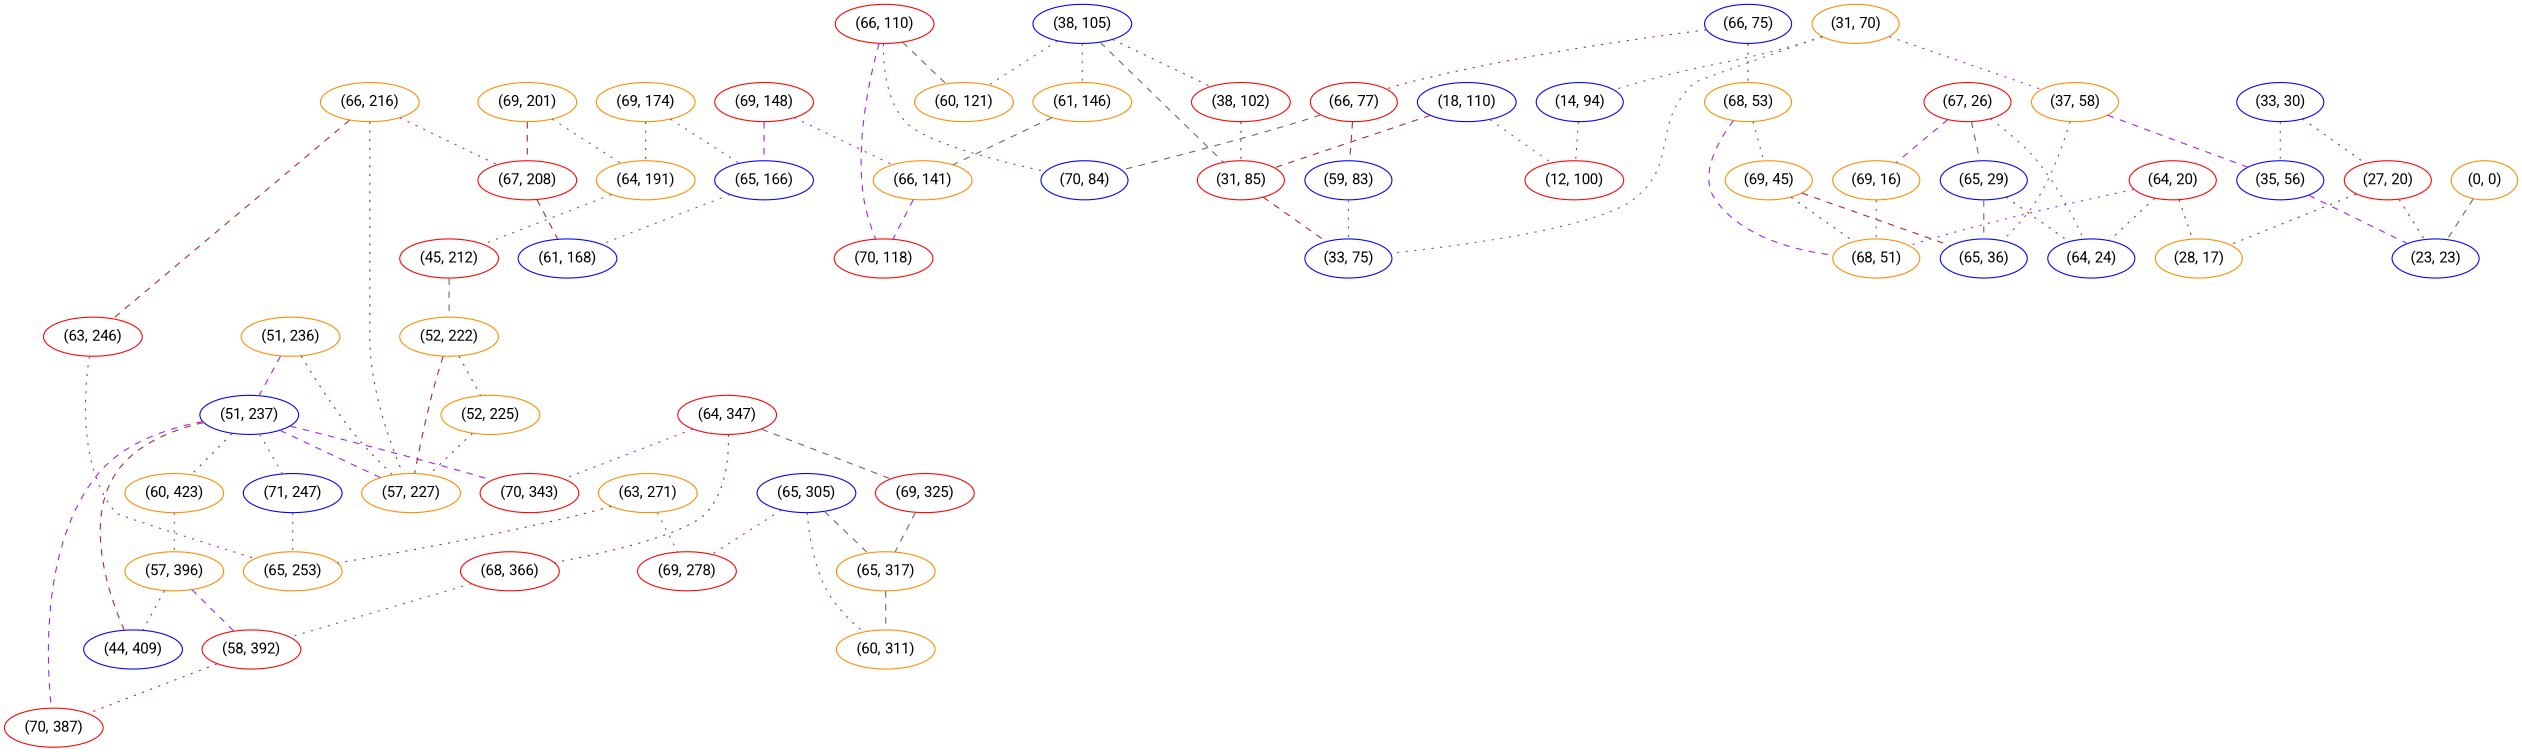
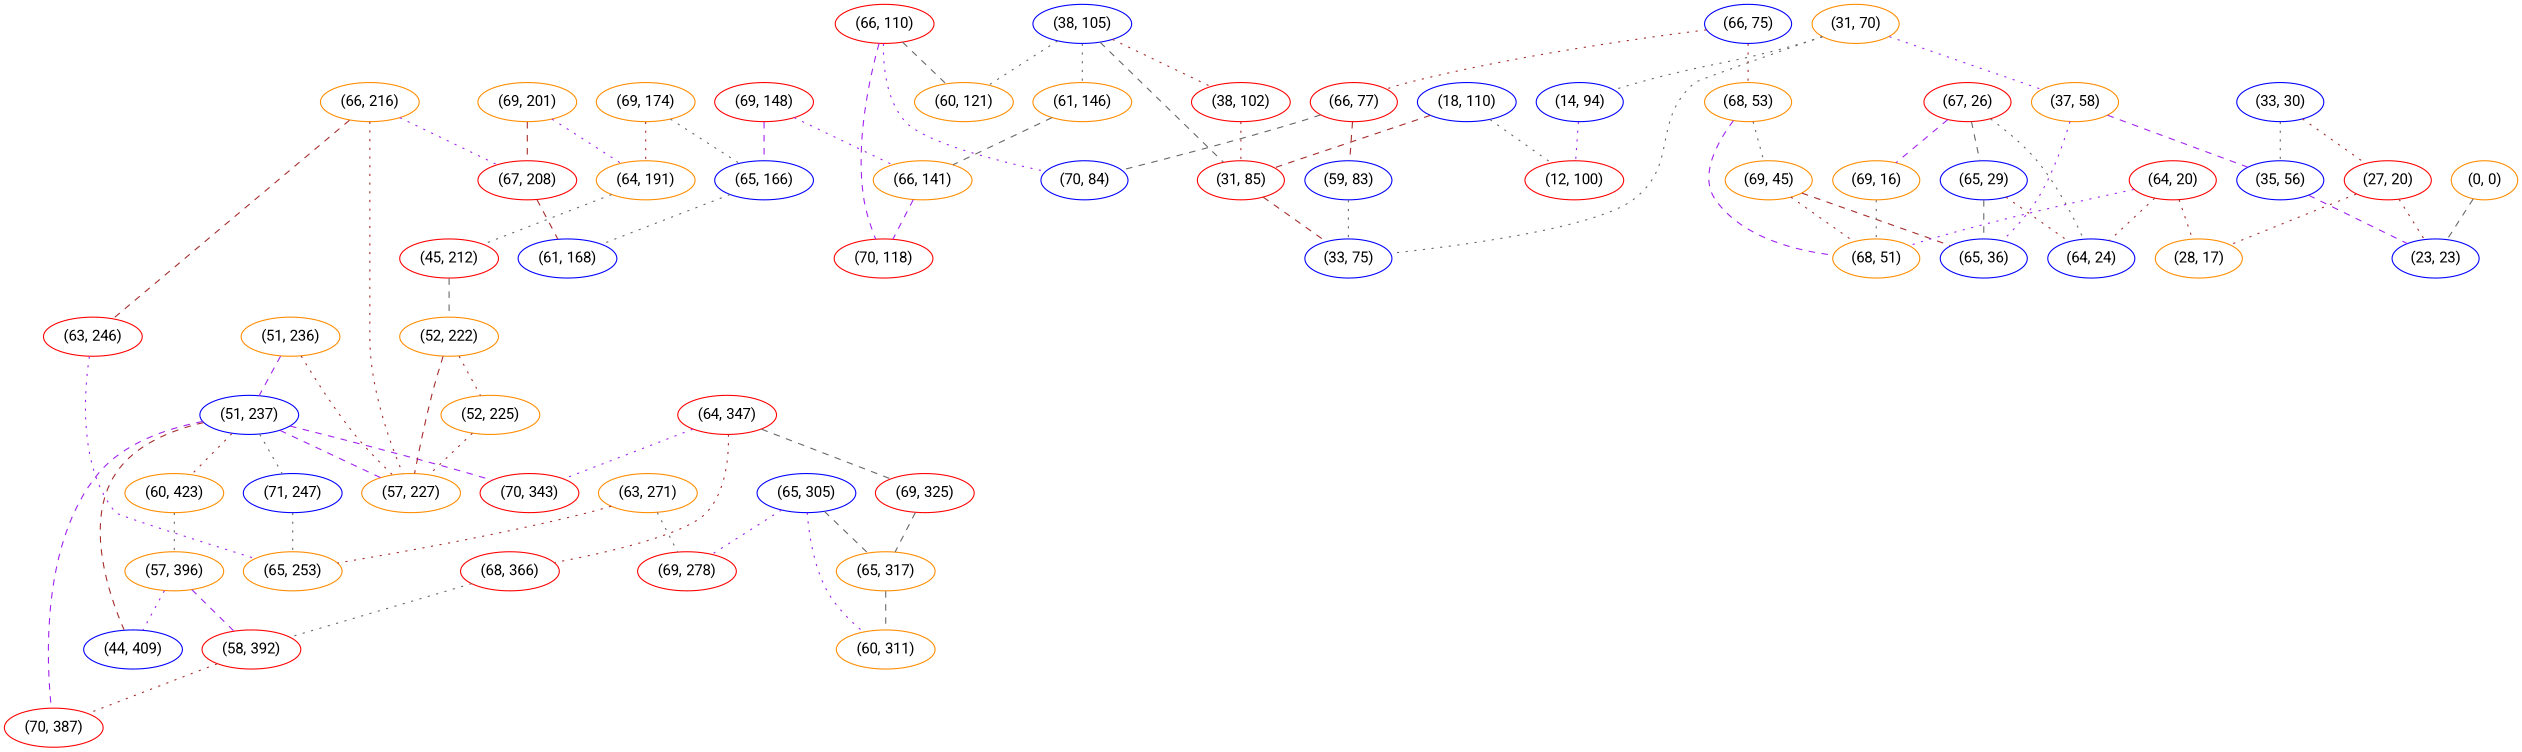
(587, 141) -> (587, 141)
